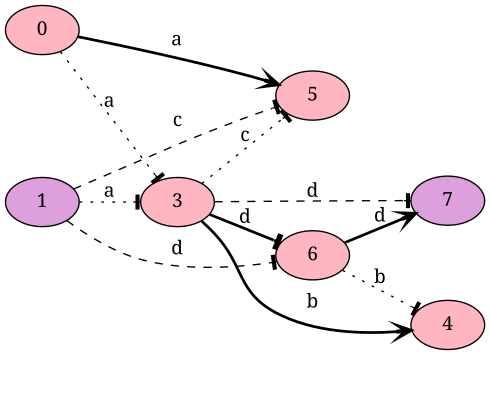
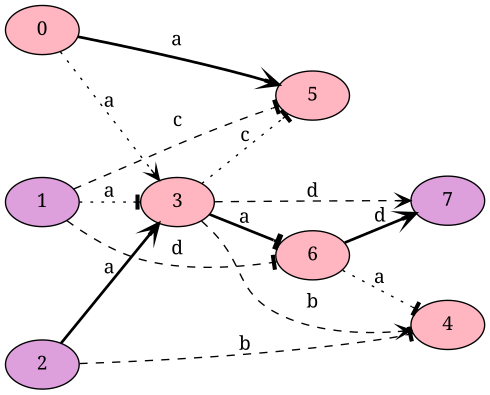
(108, 113) -> (108, 113)
(309, 201) -> (309, 201)
(245, 218) -> (245, 218)
(380, 278) -> (380, 278)
(278, 314) -> (278, 314)
none -> (42, 365)
